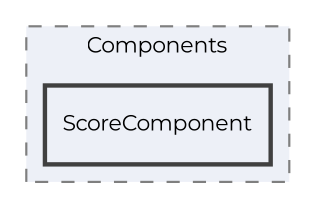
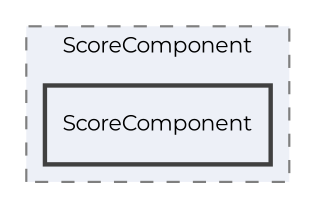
(158, 47) -> (158, 47)
